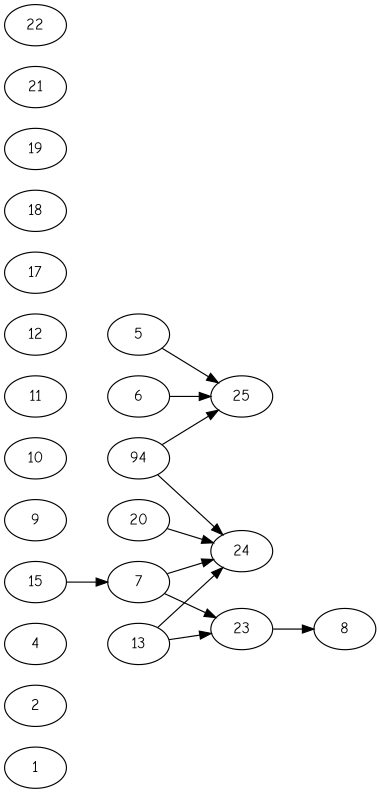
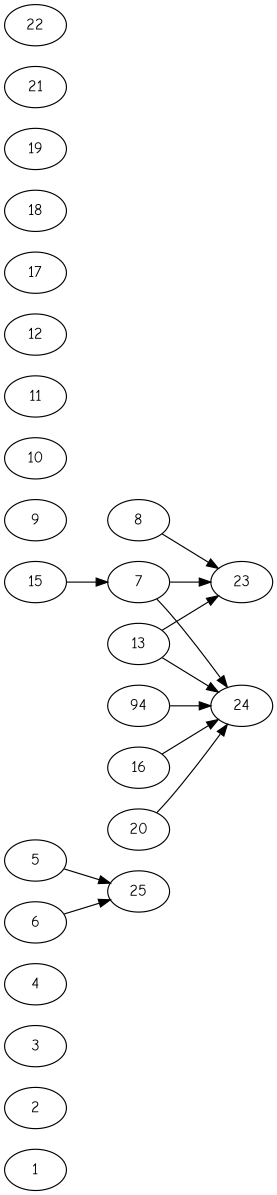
(185, 430) -> none
(288, 629) -> (185, 548)
none -> (139, 768)
none -> (36, 1046)
